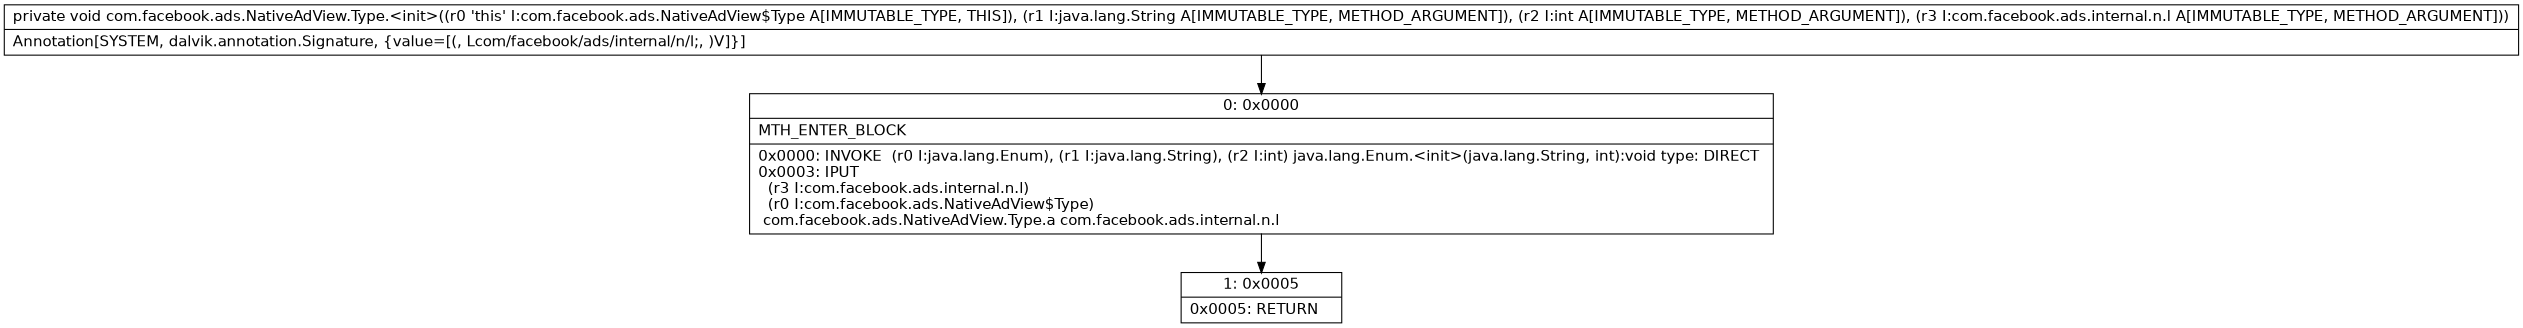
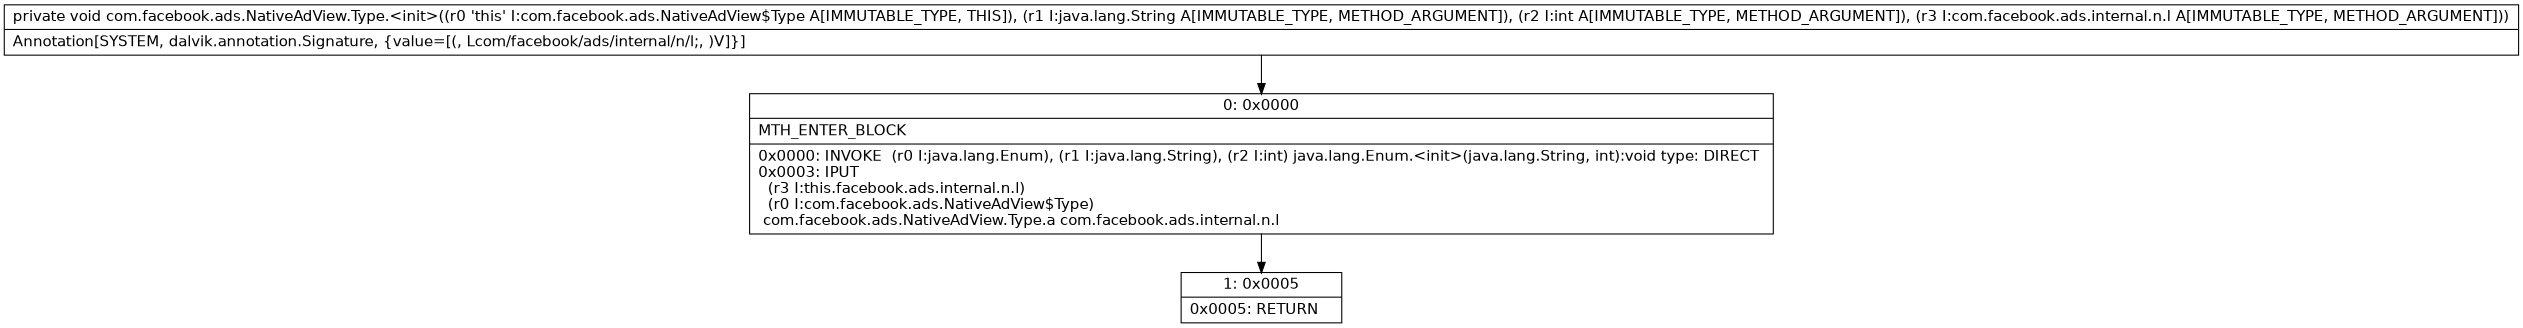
(894, 188) -> (892, 188)
